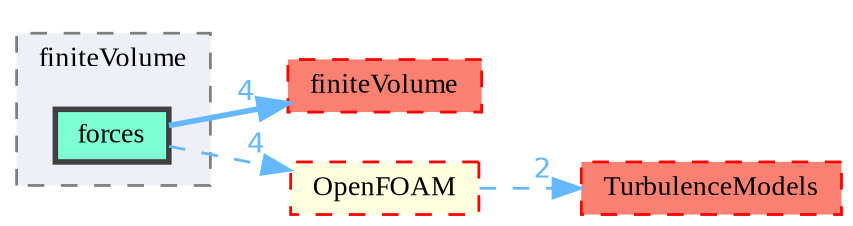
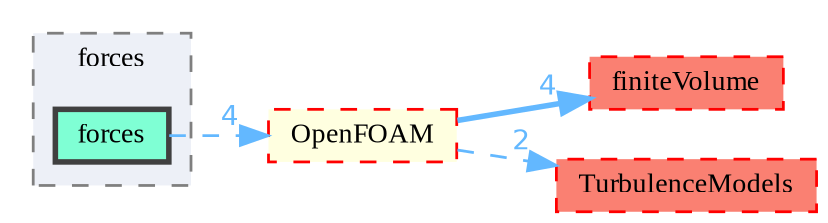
(113, 60) -> (112, 60)
(228, 115) -> (509, 112)
